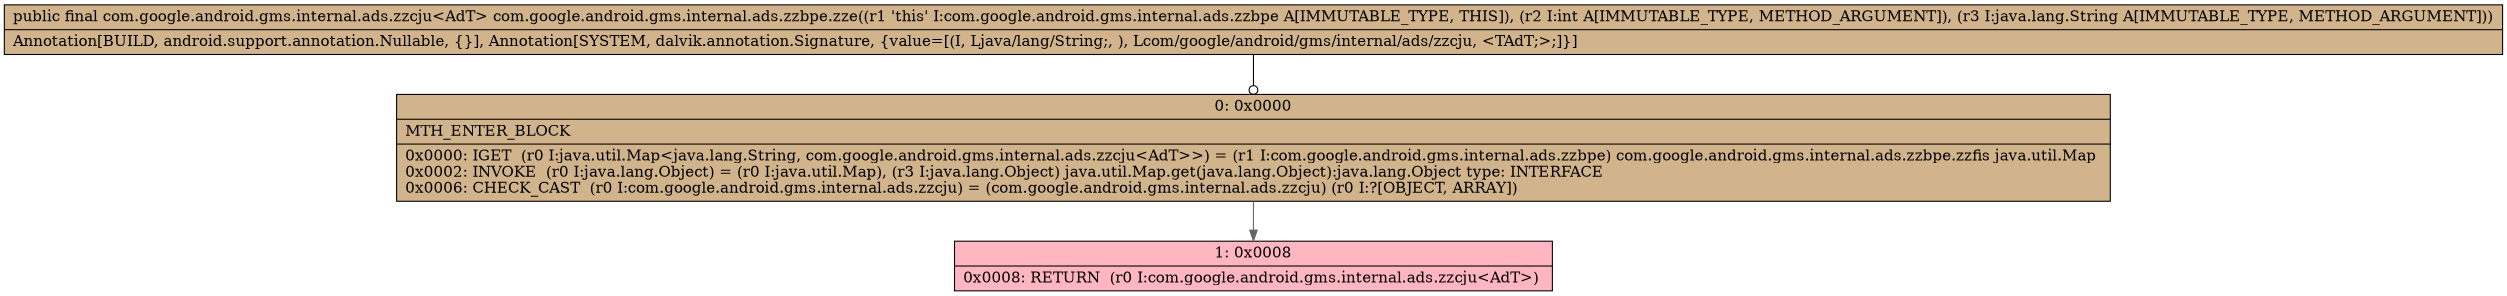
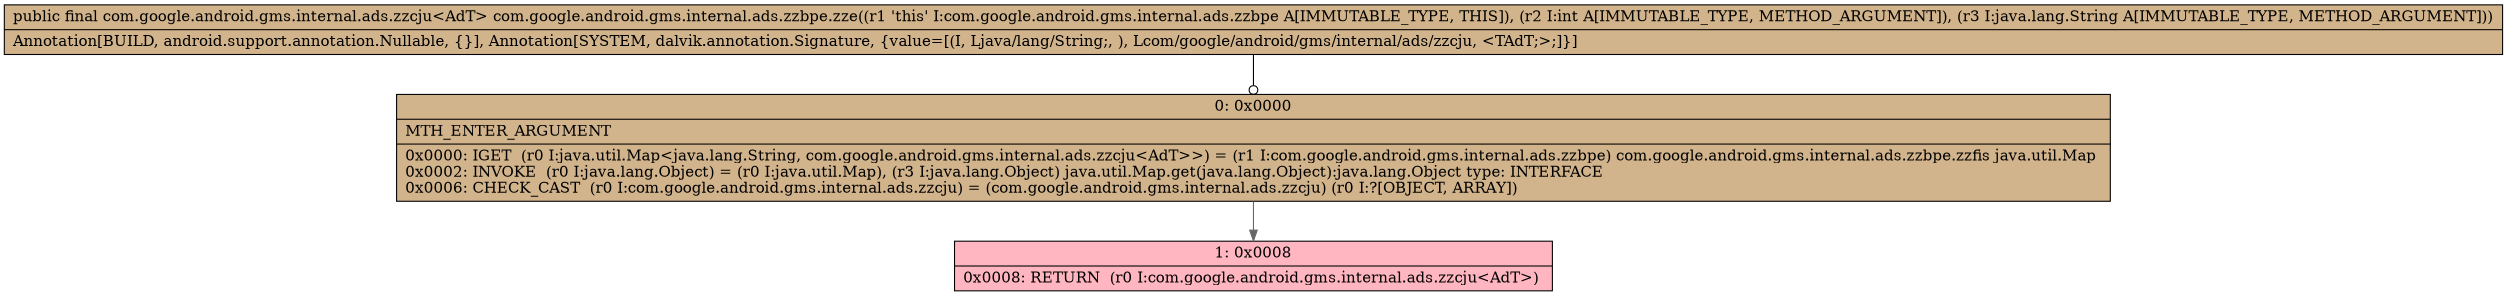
(488, 131) -> (508, 131)
